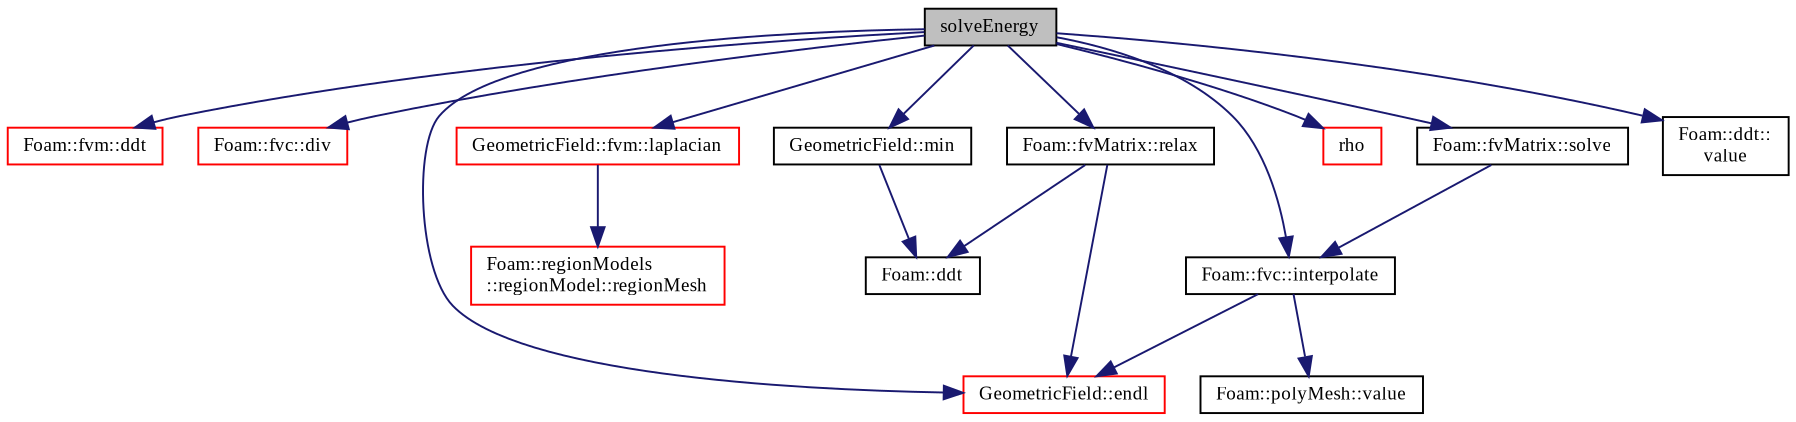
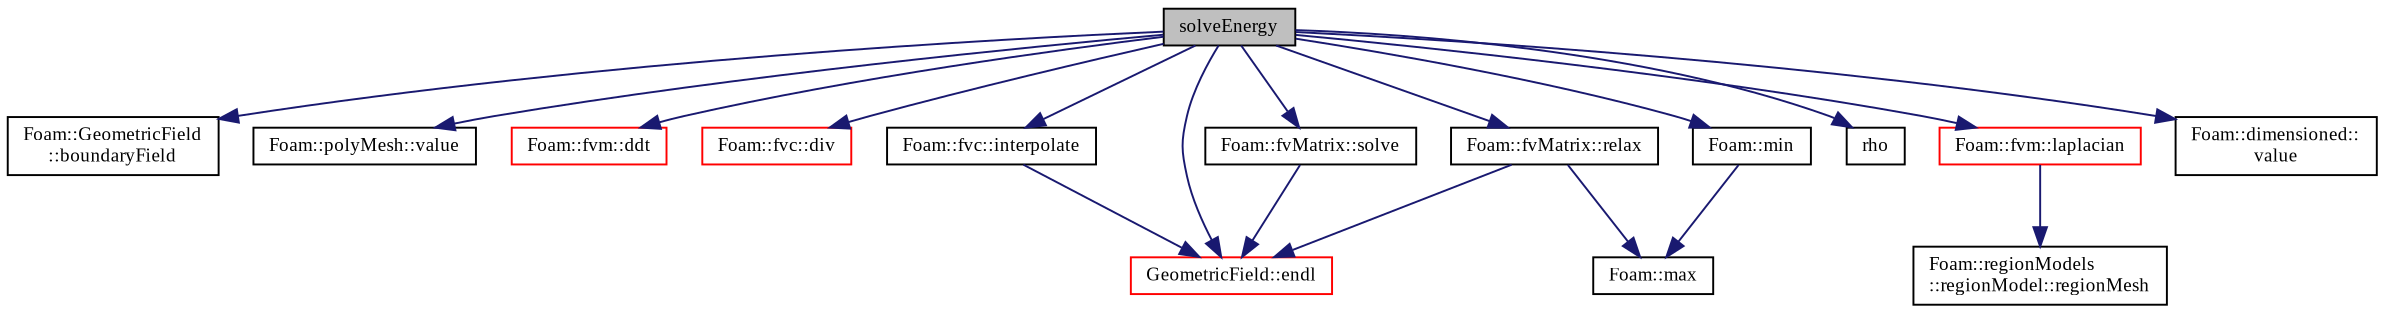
none -> (113, 146)
(598, 146) -> (2040, 146)
(873, 146) -> (1752, 146)
(1352, 146) -> (1876, 146)
(1726, 146) -> (2276, 146)
(1415, 206) -> (1276, 203)
(598, 276) -> (2040, 276)
(923, 276) -> (1653, 276)
(1299, 325) -> (808, 72)
